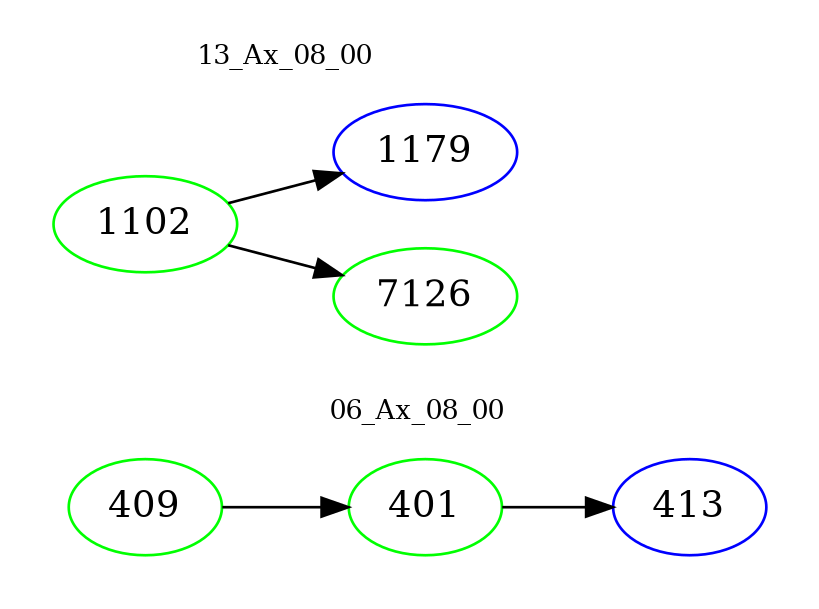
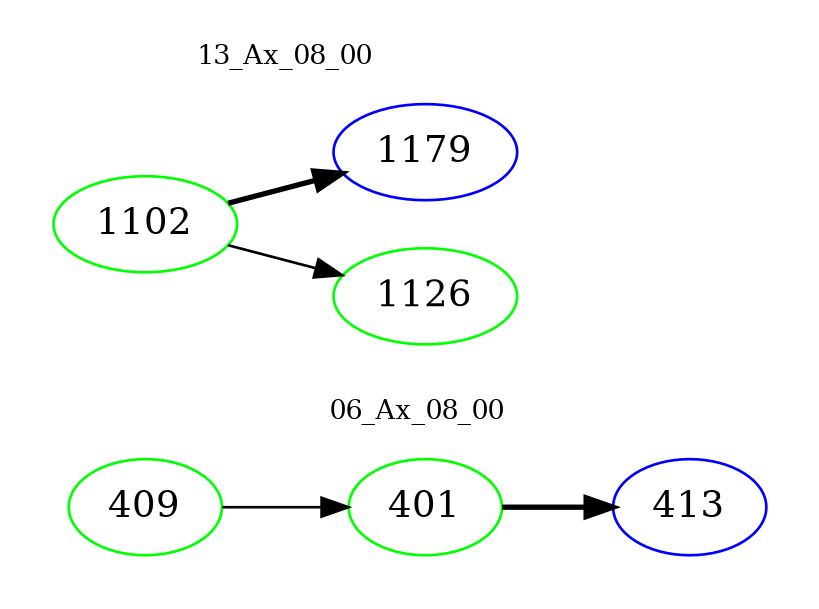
(272, 192) -> (272, 192)
(425, 296) -> (425, 296)
(544, 507) -> (544, 507)
